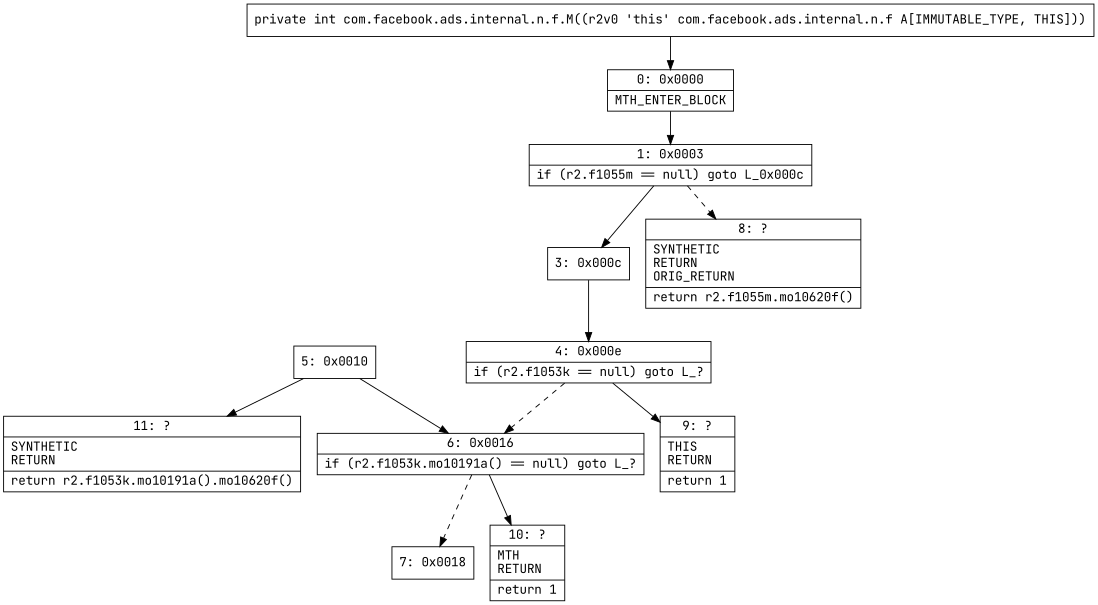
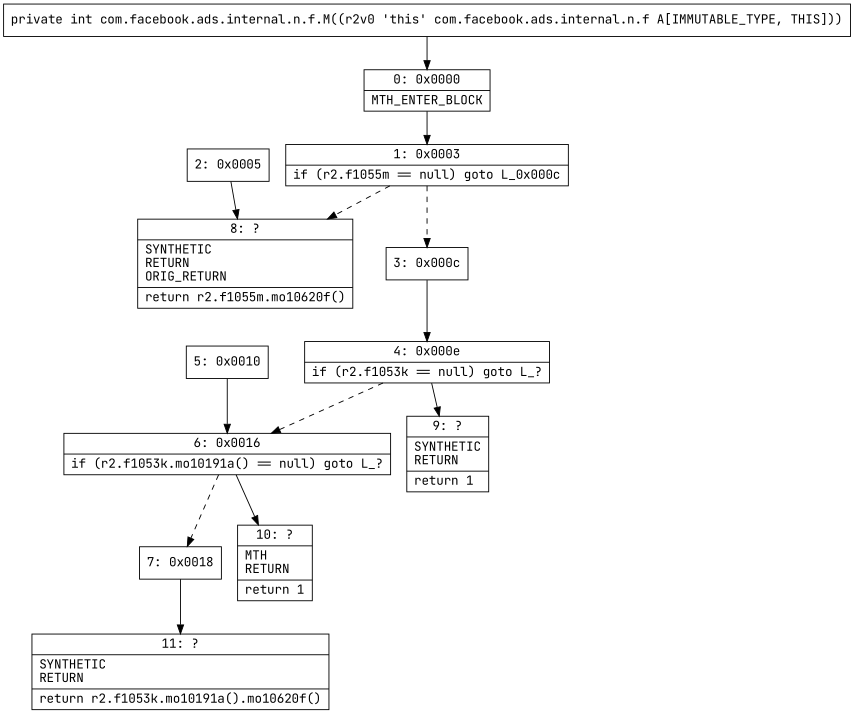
none -> (228, 165)
(631, 213) -> (427, 212)
(269, 395) -> (180, 602)
(683, 447) -> (448, 447)
